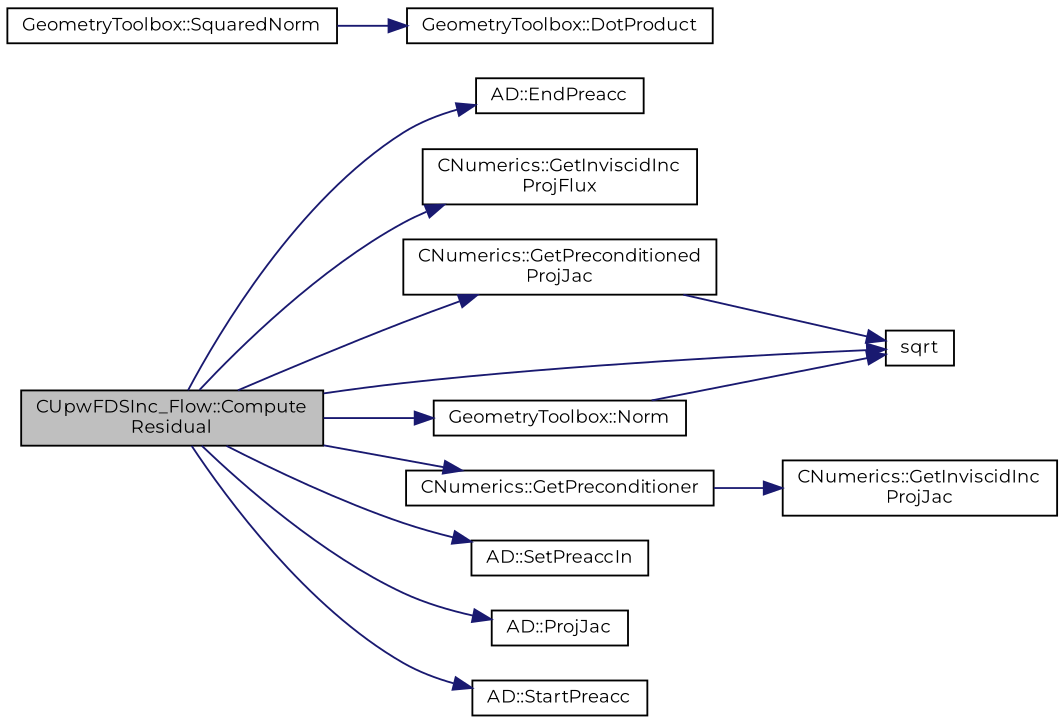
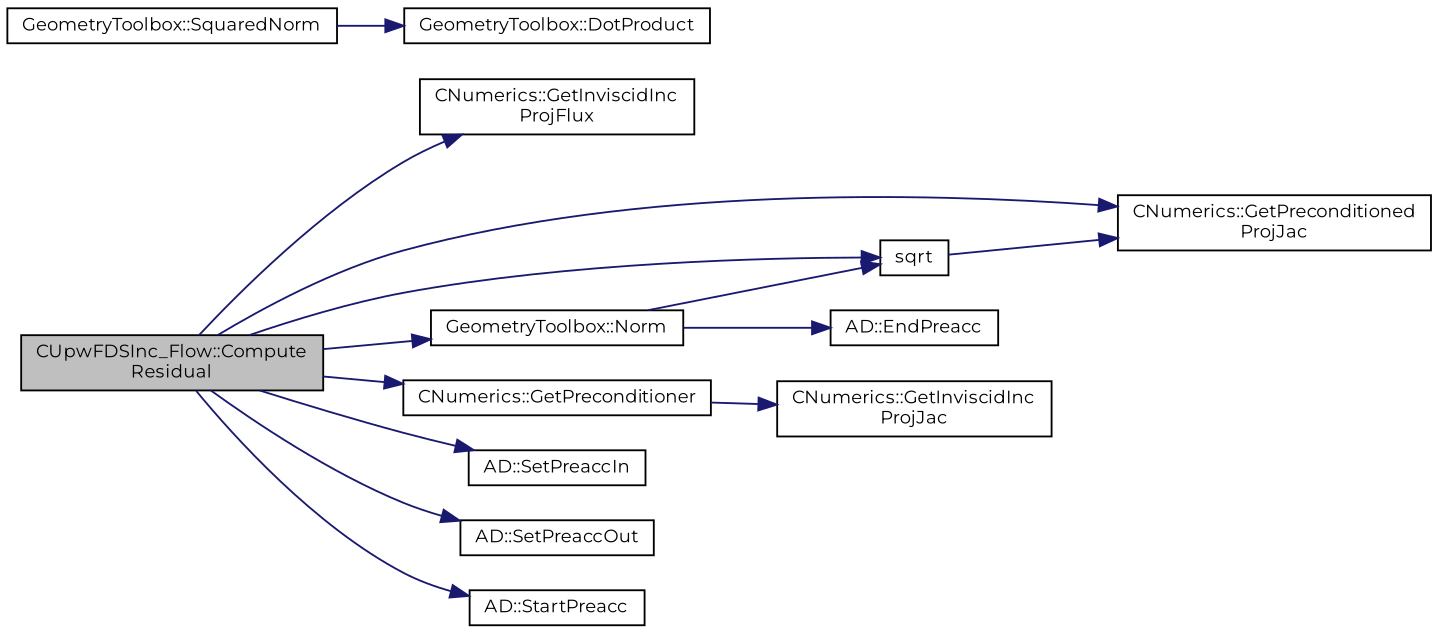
(299, 226) -> (748, 328)
(775, 316) -> (1024, 247)
(560, 628) -> (557, 538)
